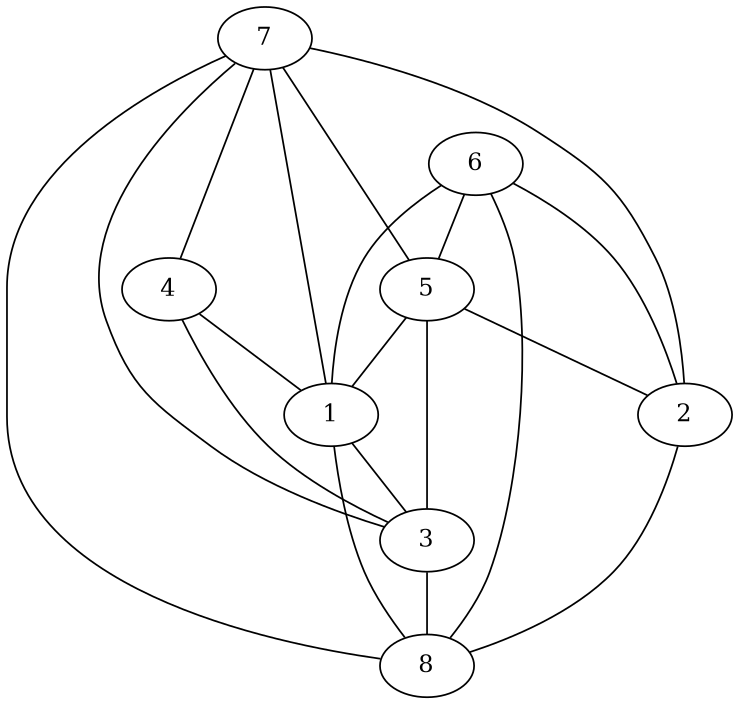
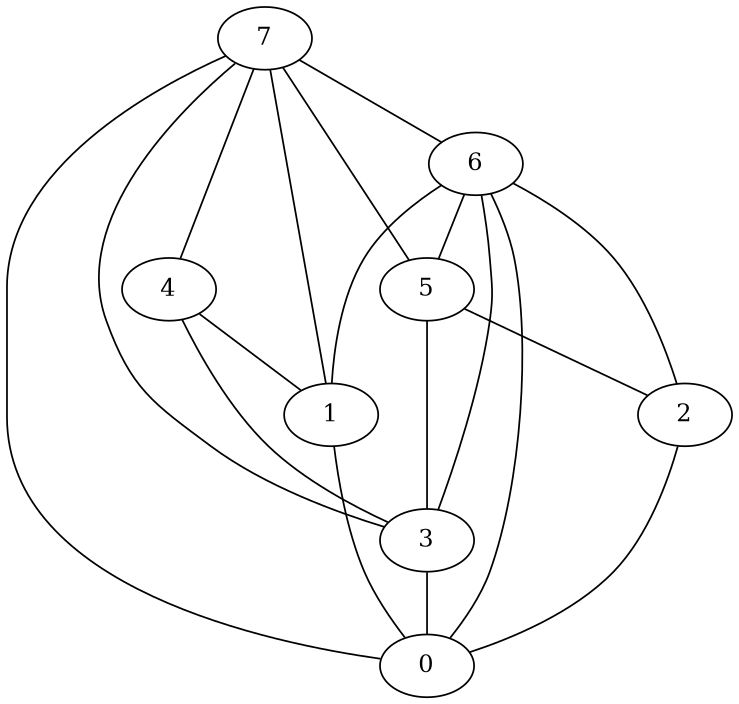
(563, 149) -> (370, 101)
(379, 352) -> none
(379, 478) -> (484, 355)
(427, 666) -> (427, 666)
